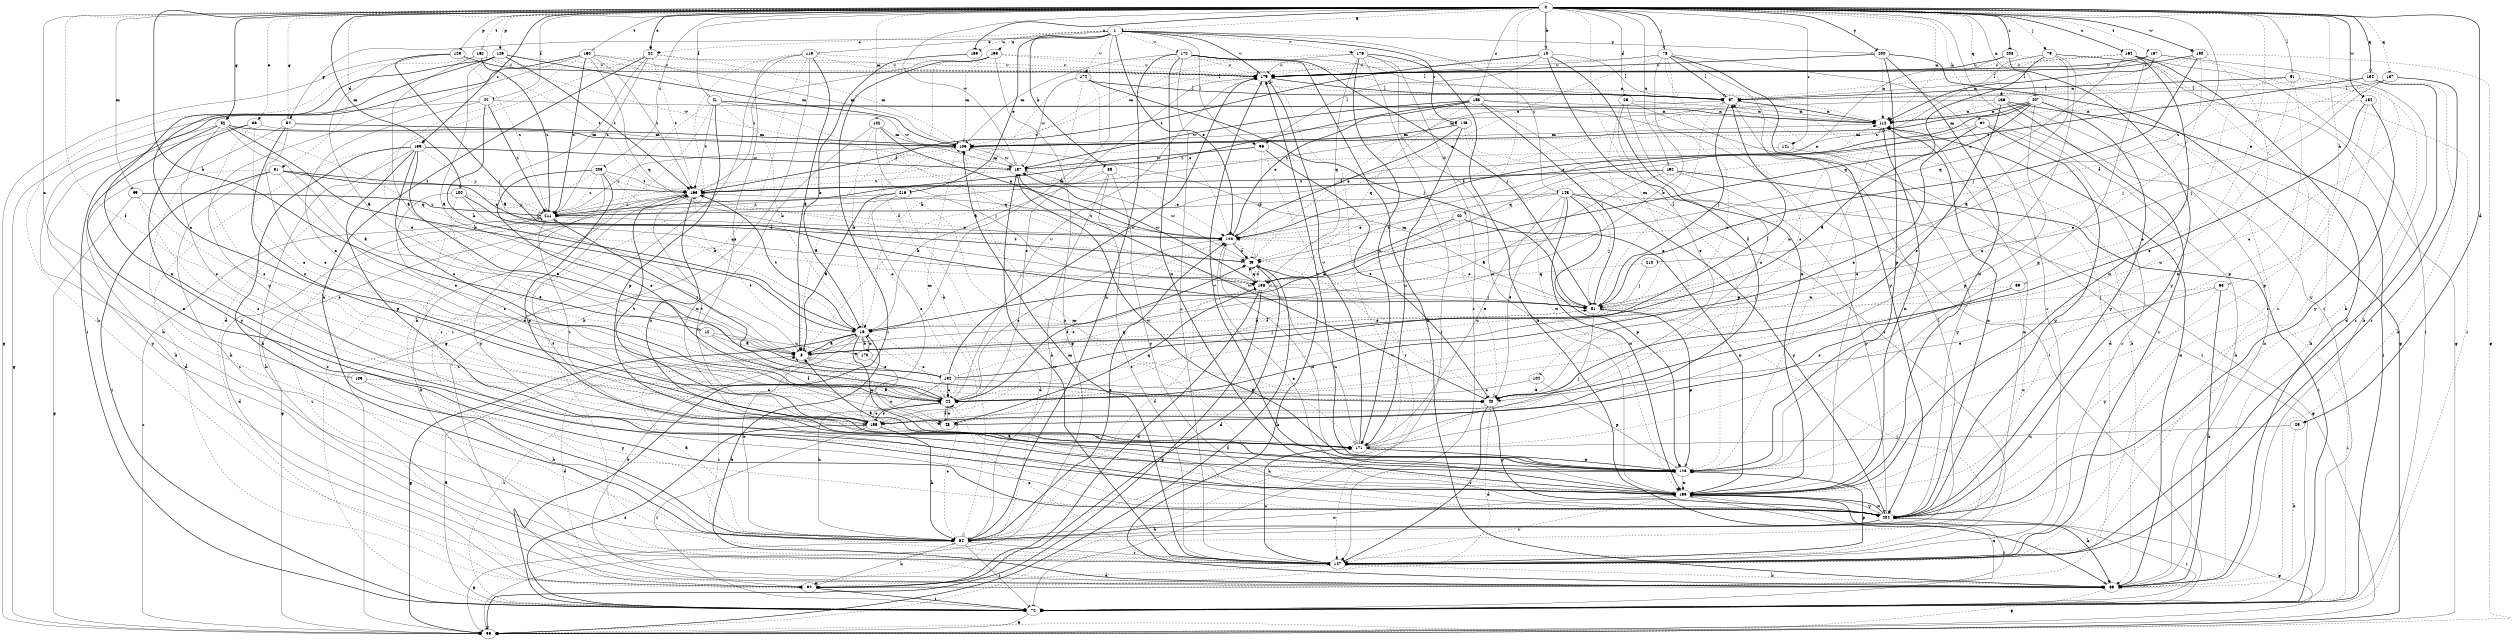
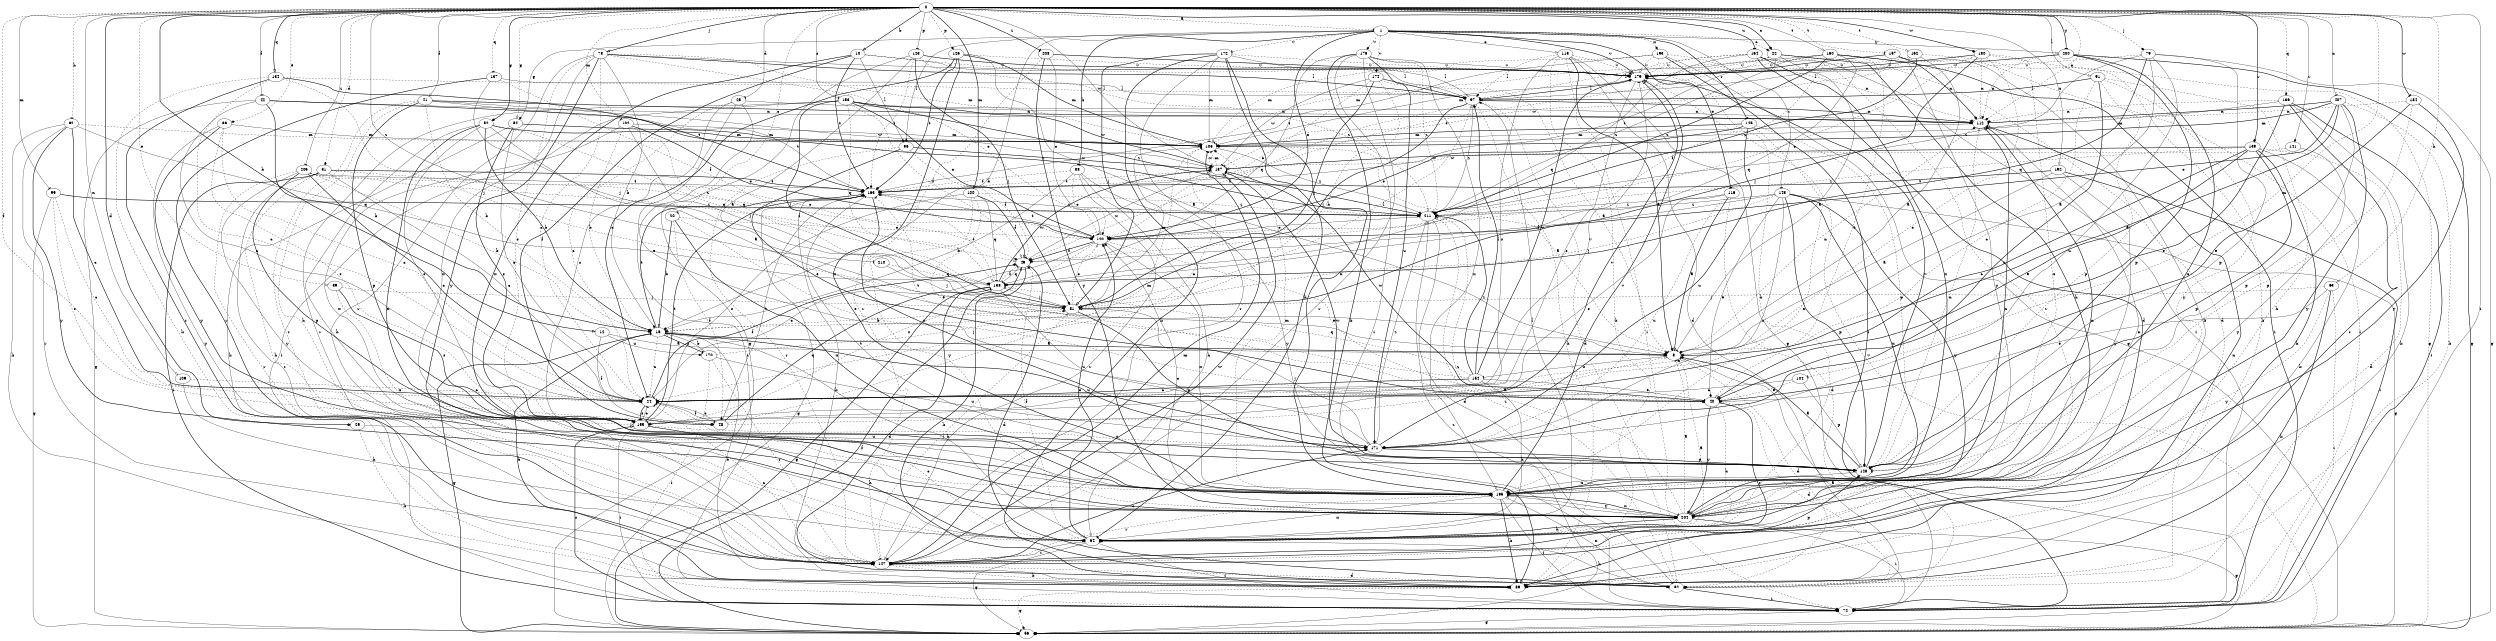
(974, 54) -> none
(992, 154) -> (1208, 158)
(903, 193) -> (1732, 193)
(793, 227) -> (694, 187)
(1881, 351) -> (1836, 365)
(999, 498) -> (1113, 499)
